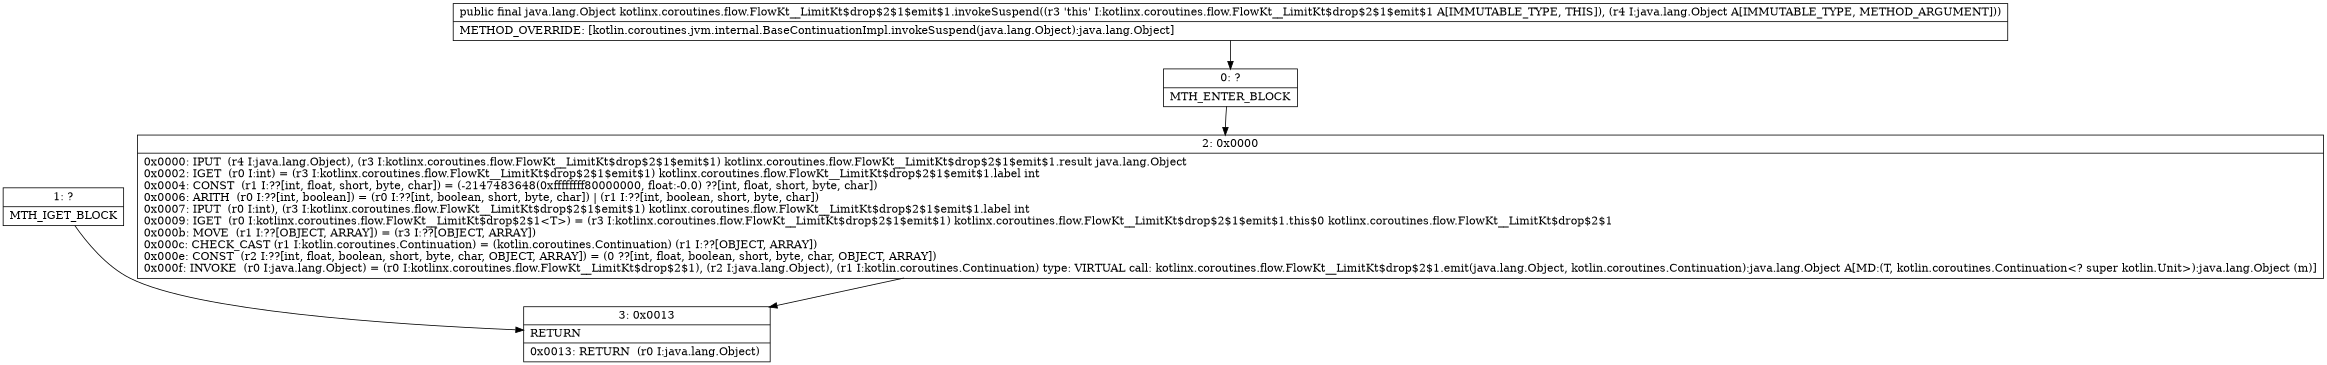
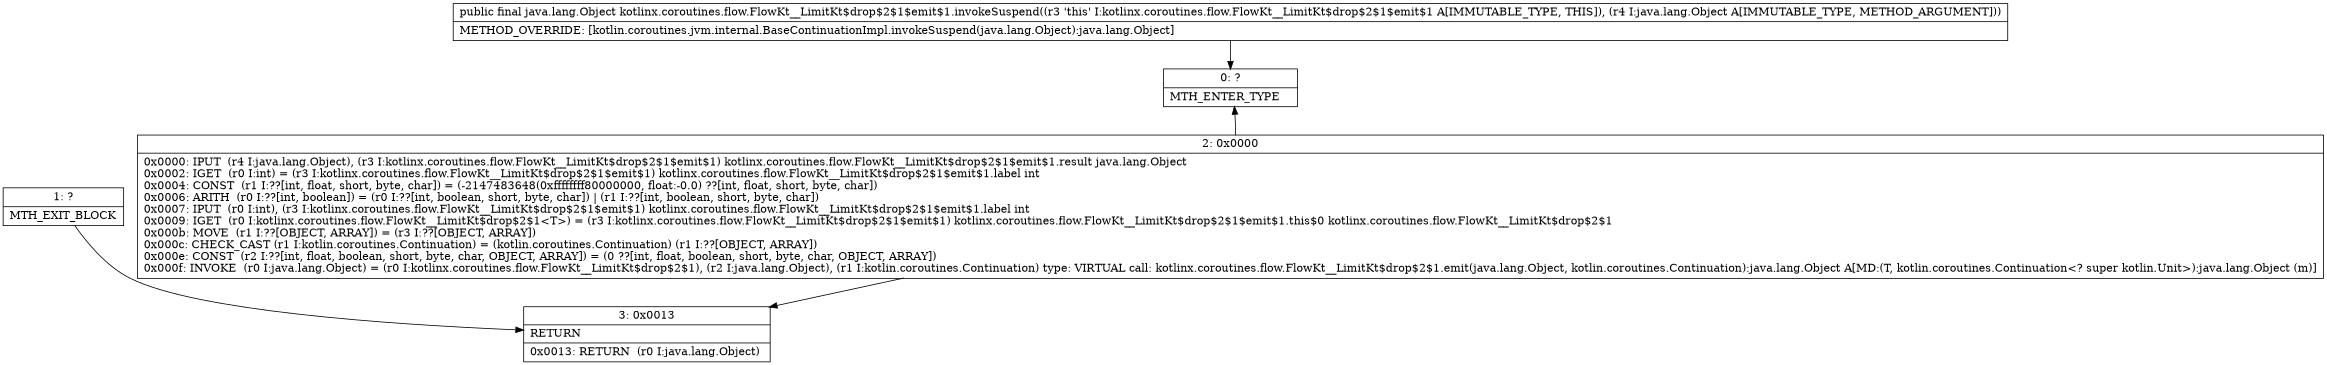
(1230, 97) -> (1225, 97)
(1226, 117) -> (1235, 125)
(63, 216) -> (63, 216)
